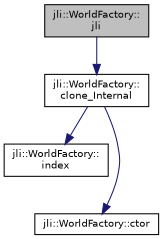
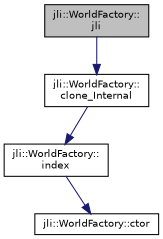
(119, 155) -> (75, 191)
